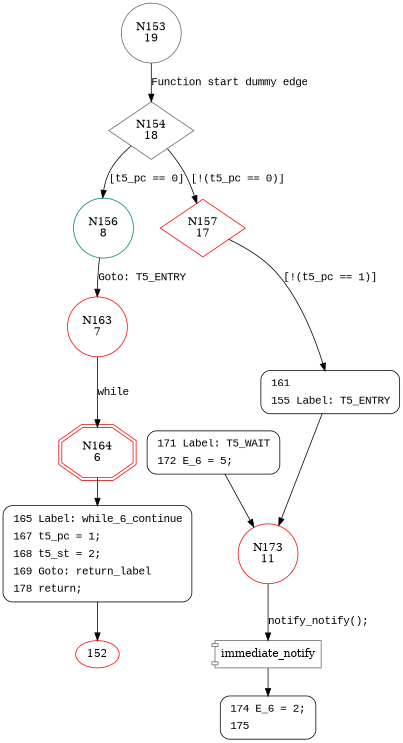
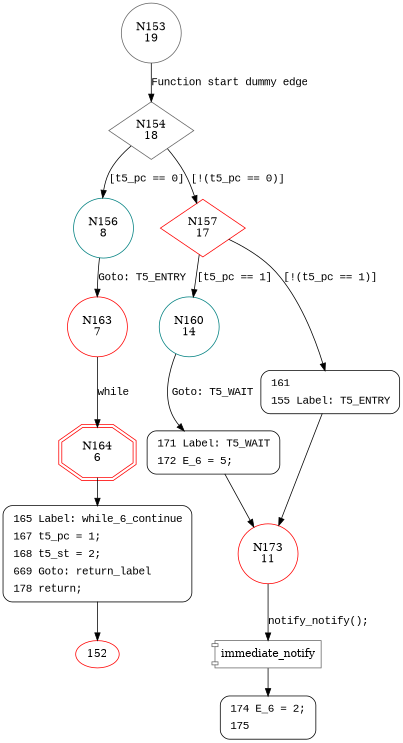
none -> (189, 327)
(23, 571) -> (23, 571)
